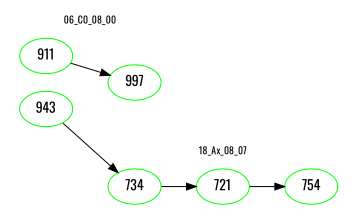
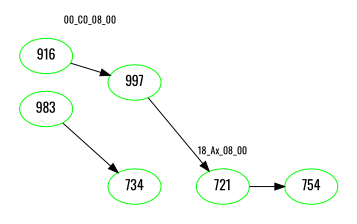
(90, 21) -> (90, 21)
(46, 56) -> (46, 56)
(46, 109) -> (46, 109)
(223, 152) -> (223, 152)
(174, 187) -> (175, 131)
